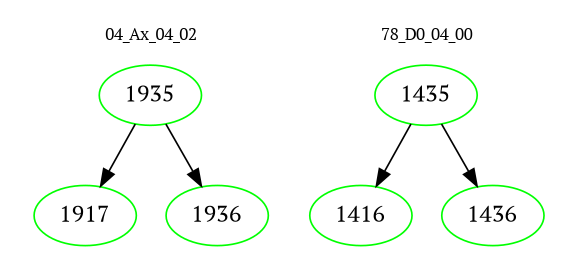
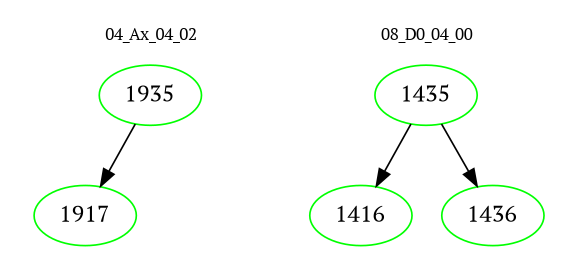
(427, 36) -> (427, 36)
(217, 216) -> none
